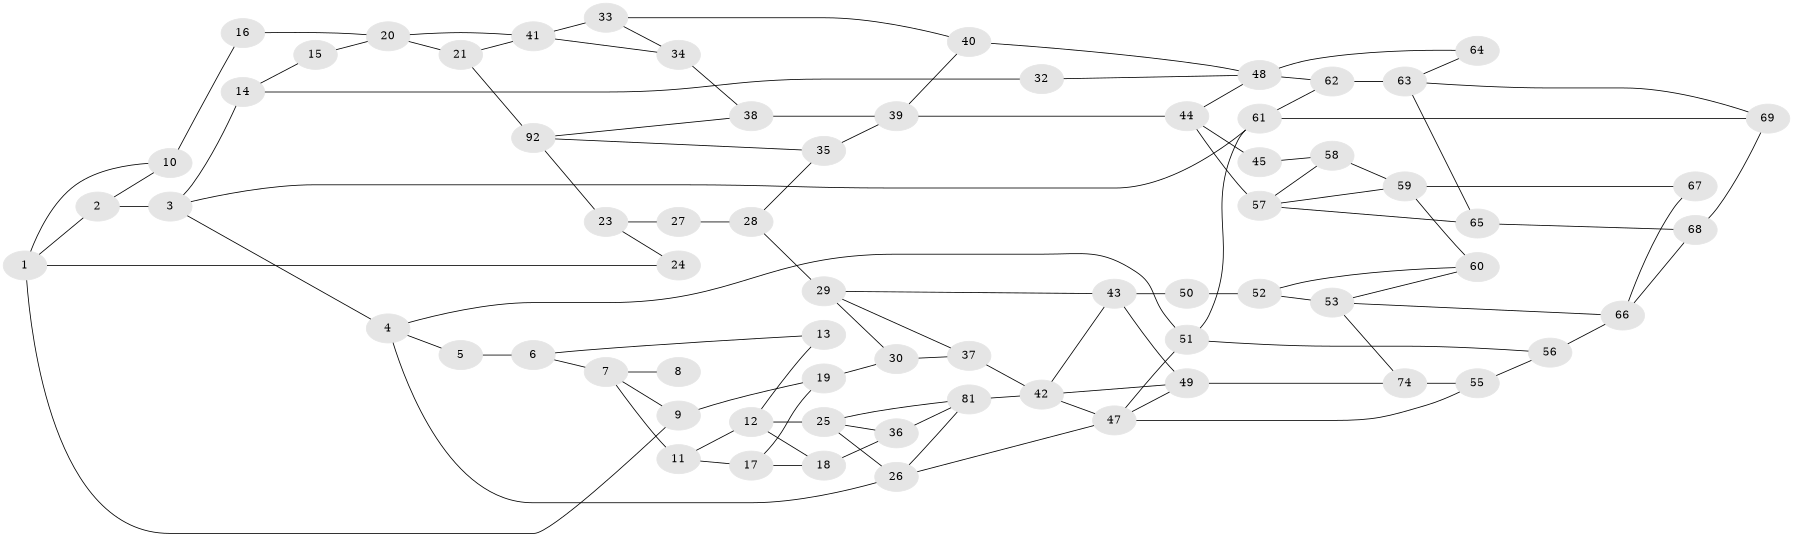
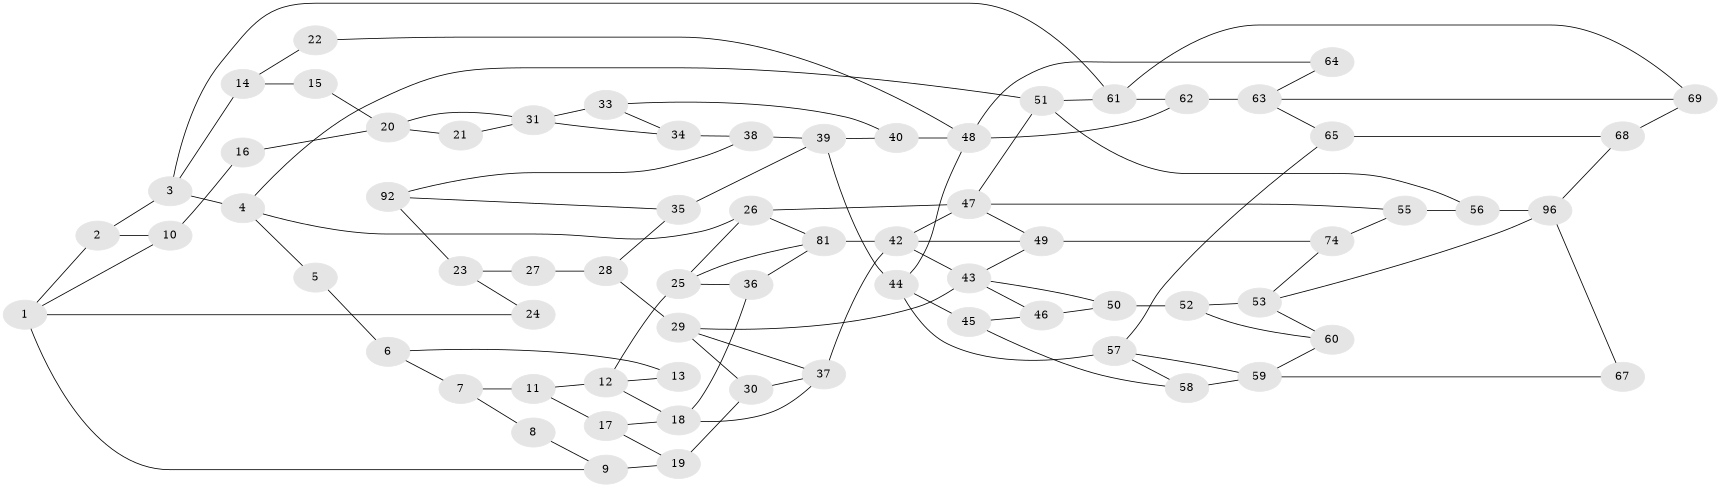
(533, 36) -> (533, 120)
(1042, 79) -> (316, 40)
(498, 98) -> none
none -> (1042, 316)
(1623, 316) -> (1550, 211)
(642, 394) -> (570, 451)
none -> (760, 416)
